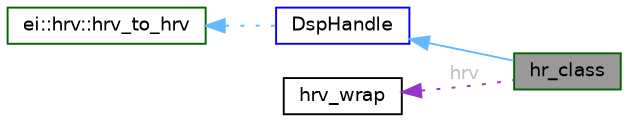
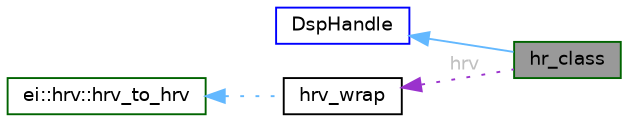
(251, 26) -> (254, 96)
